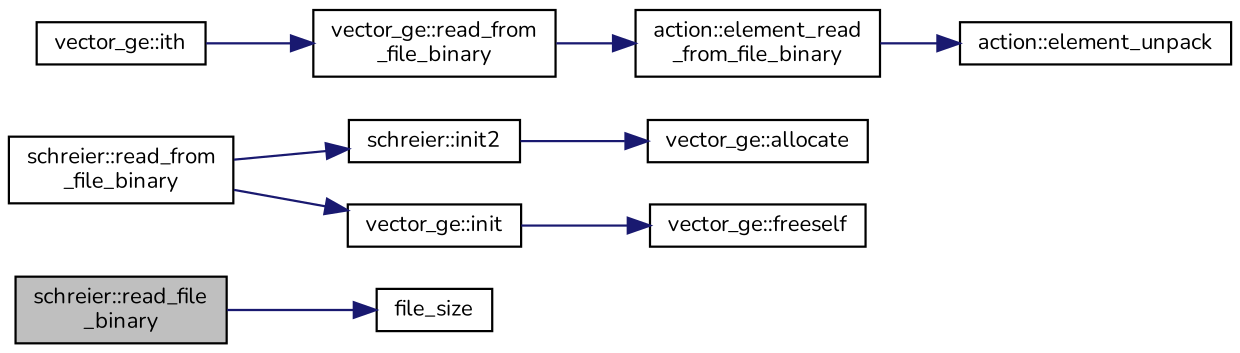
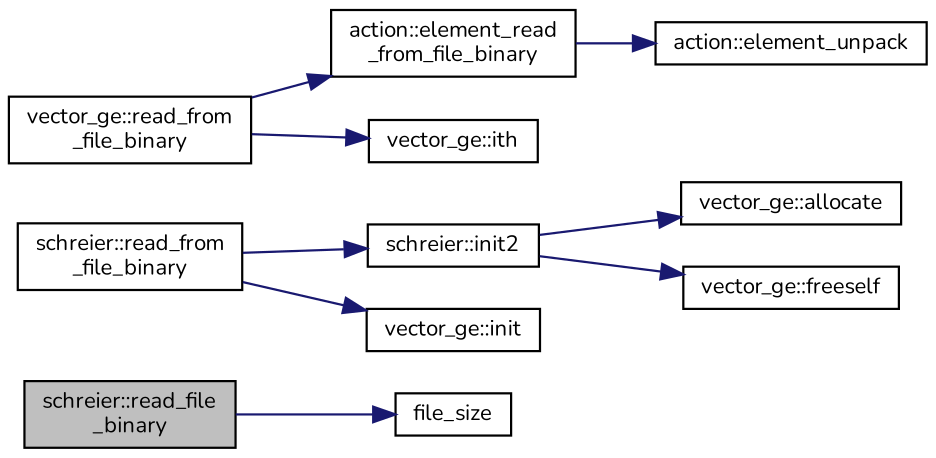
(248, 43) -> (299, 136)
(574, 226) -> (600, 264)
